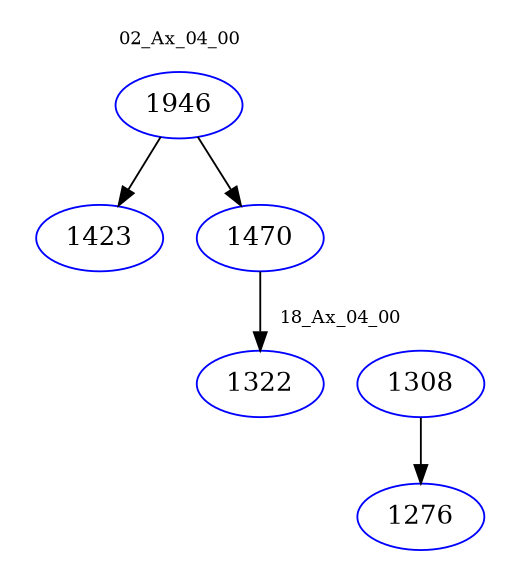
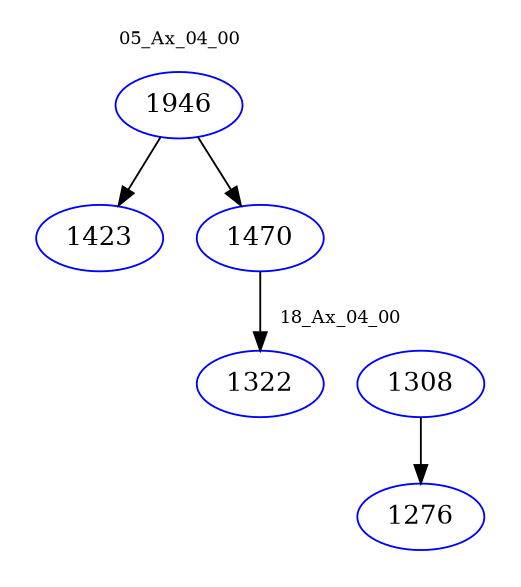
(180, 40) -> (180, 40)
